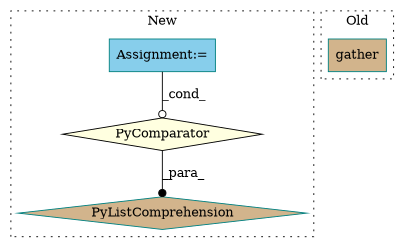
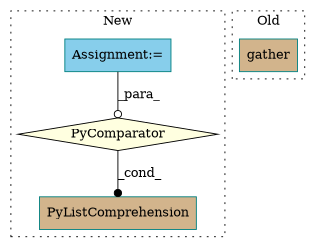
(184, 95) -> (139, 95)
(183, 174) -> (140, 174)
(162, 213) -> (118, 213)
